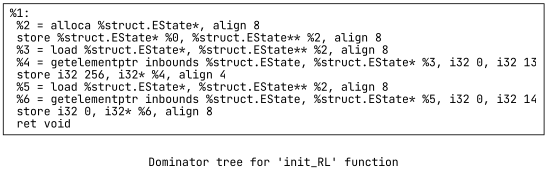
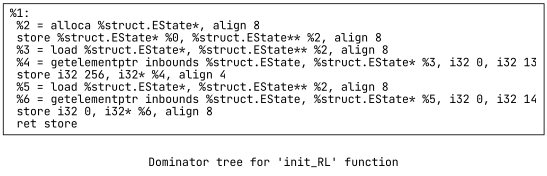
(41, 124) -> (44, 124)
